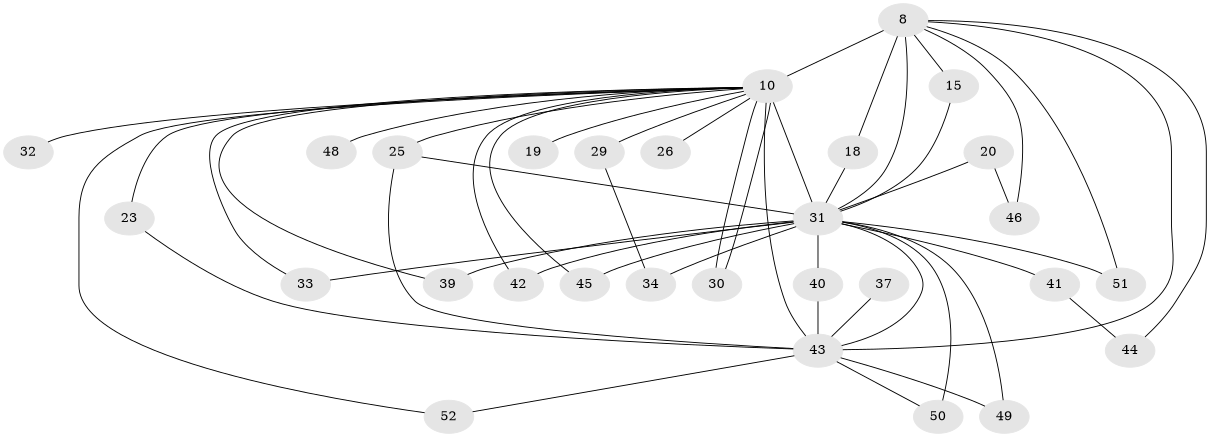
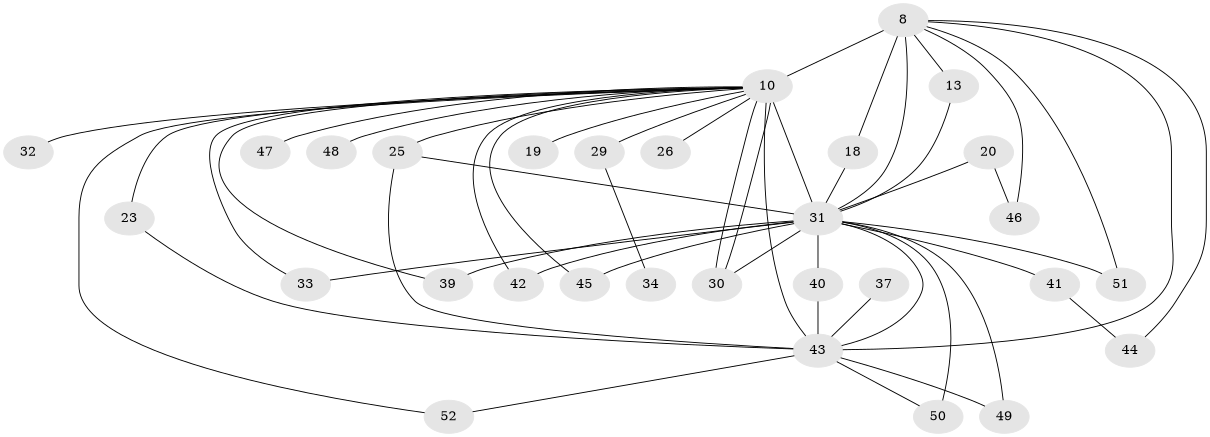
(954, 86) -> (954, 86)
none -> (265, 152)
(739, 247) -> (766, 253)
